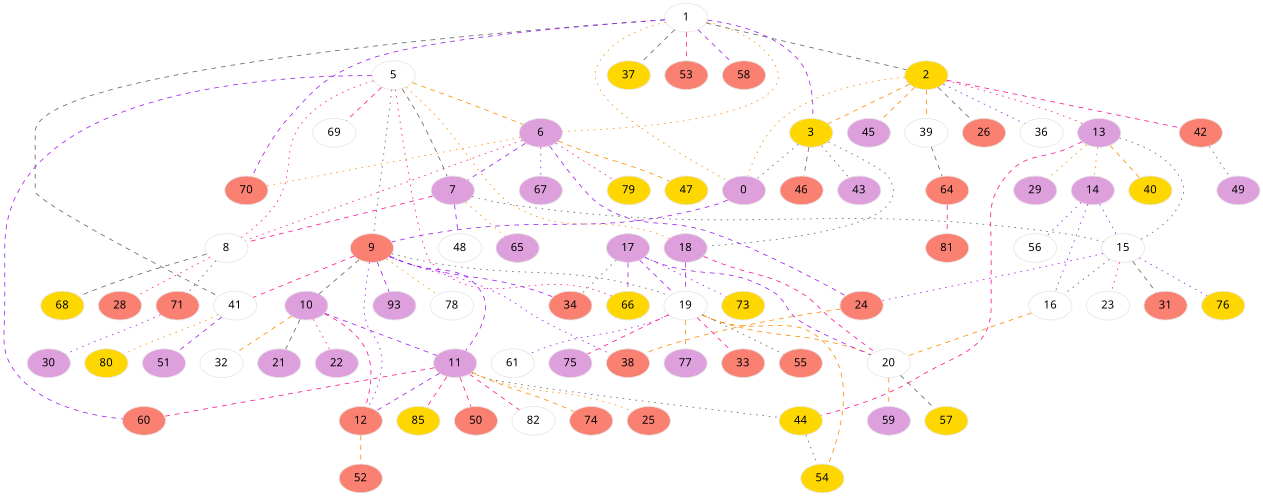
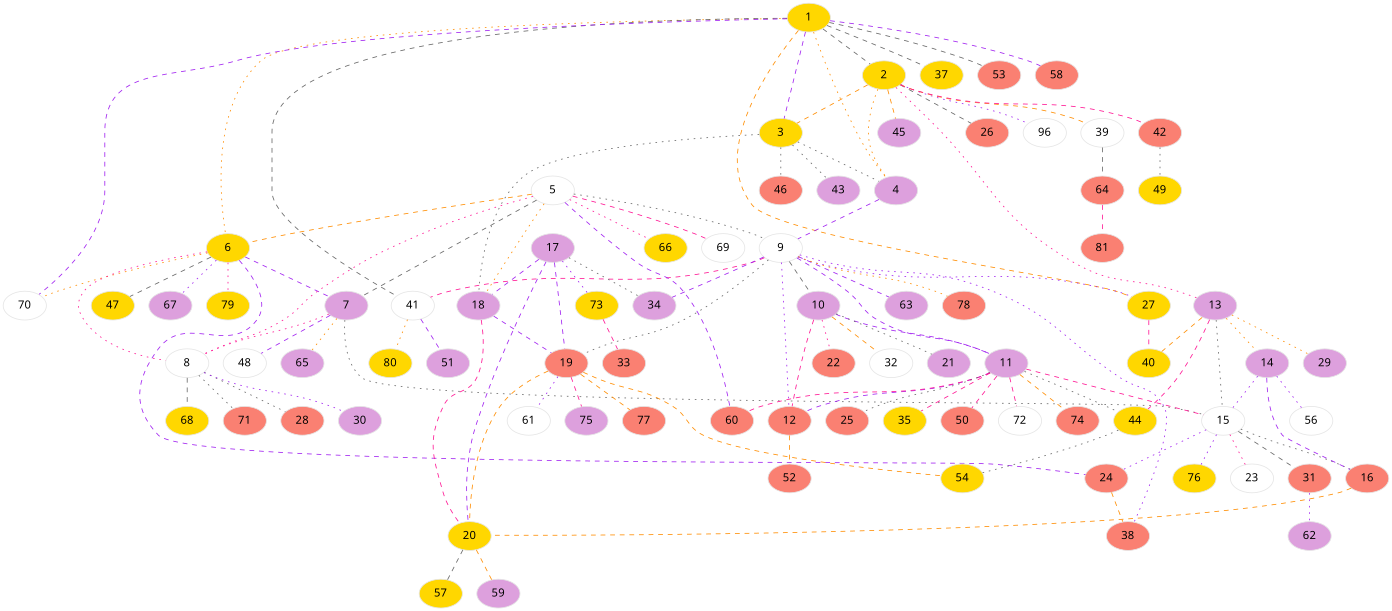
(686, 18) -> (809, 18)
(686, 46) -> (907, 41)
(541, 133) -> (228, 248)
(1042, 133) -> (1045, 133)
(614, 161) -> (170, 277)
(806, 161) -> (781, 162)
(246, 190) -> (25, 306)
(744, 190) -> (896, 190)
(1238, 190) -> (1160, 190)
(340, 219) -> (273, 332)
(372, 248) -> (781, 248)
(1072, 248) -> (1289, 439)
(628, 277) -> (518, 275)
(171, 278) -> (245, 392)
(394, 306) -> (906, 306)
(452, 306) -> (964, 306)
(570, 306) -> (654, 306)
(686, 306) -> (566, 363)
(1050, 306) -> (1367, 478)
none -> (1149, 306)
(113, 334) -> (274, 392)
(293, 334) -> (884, 334)
(718, 338) -> (610, 334)
(337, 363) -> (834, 363)
(686, 363) -> (644, 421)
(801, 363) -> none
(889, 363) -> (470, 536)
(552, 392) -> (908, 396)
none -> (1115, 392)
(418, 421) -> (905, 421)
(534, 421) -> (1020, 421)
none -> (1310, 536)
